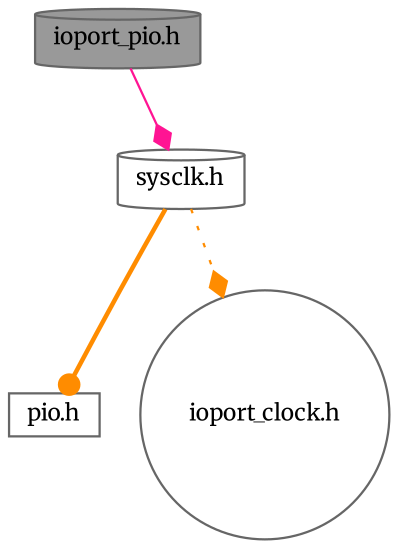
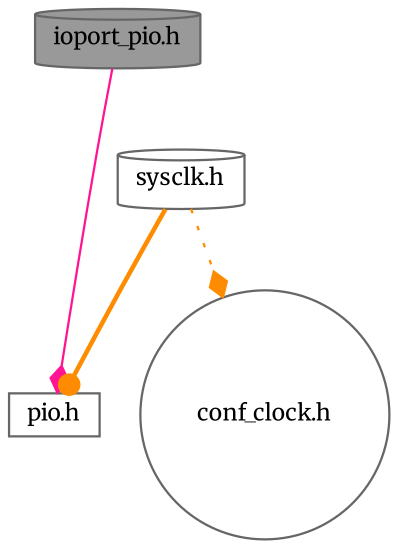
(144, 96) -> (86, 217)
(265, 415) -> (265, 415)
